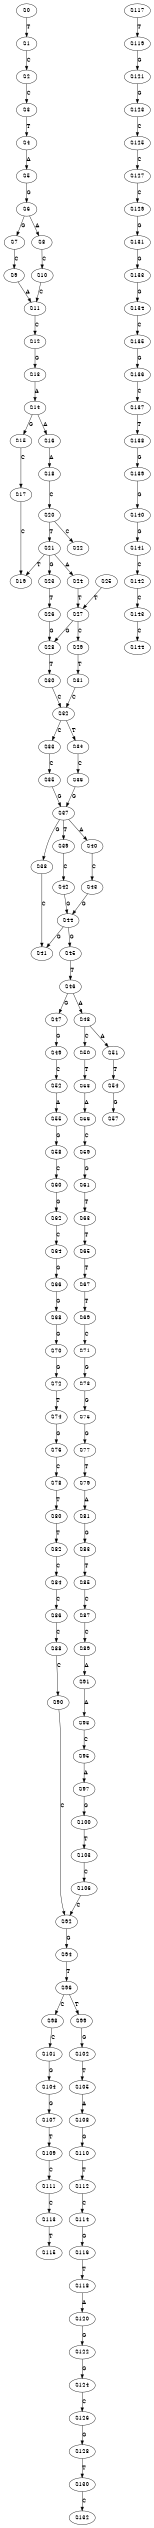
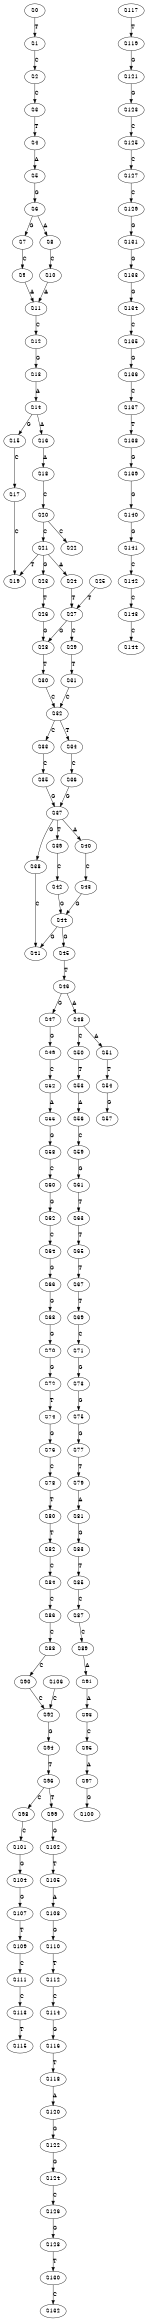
(41, 292) -> (46, 292)
(51, 532) -> (45, 532)
(84, 1856) -> none
